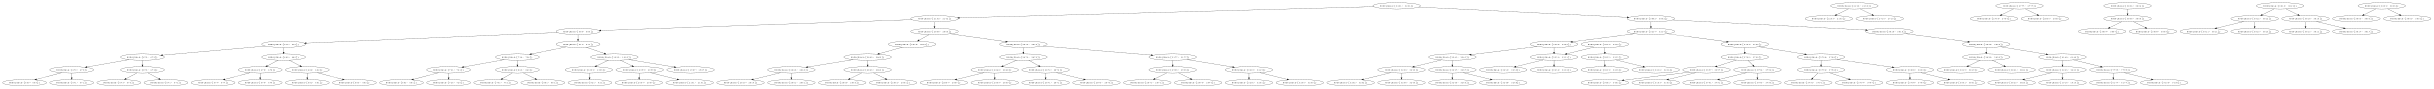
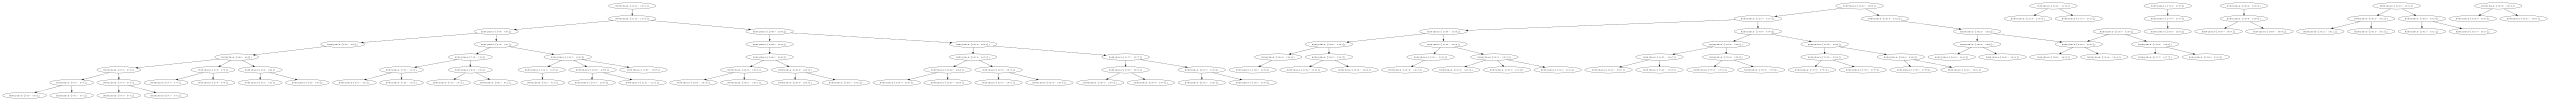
(1523, 12) -> none
(2008, 12) -> (2168, 11)
(1554, 50) -> (1443, 37)
(214, 51) -> (179, 63)
(2023, 51) -> (2027, 38)
(1554, 63) -> (1476, 63)
(1351, 83) -> none
